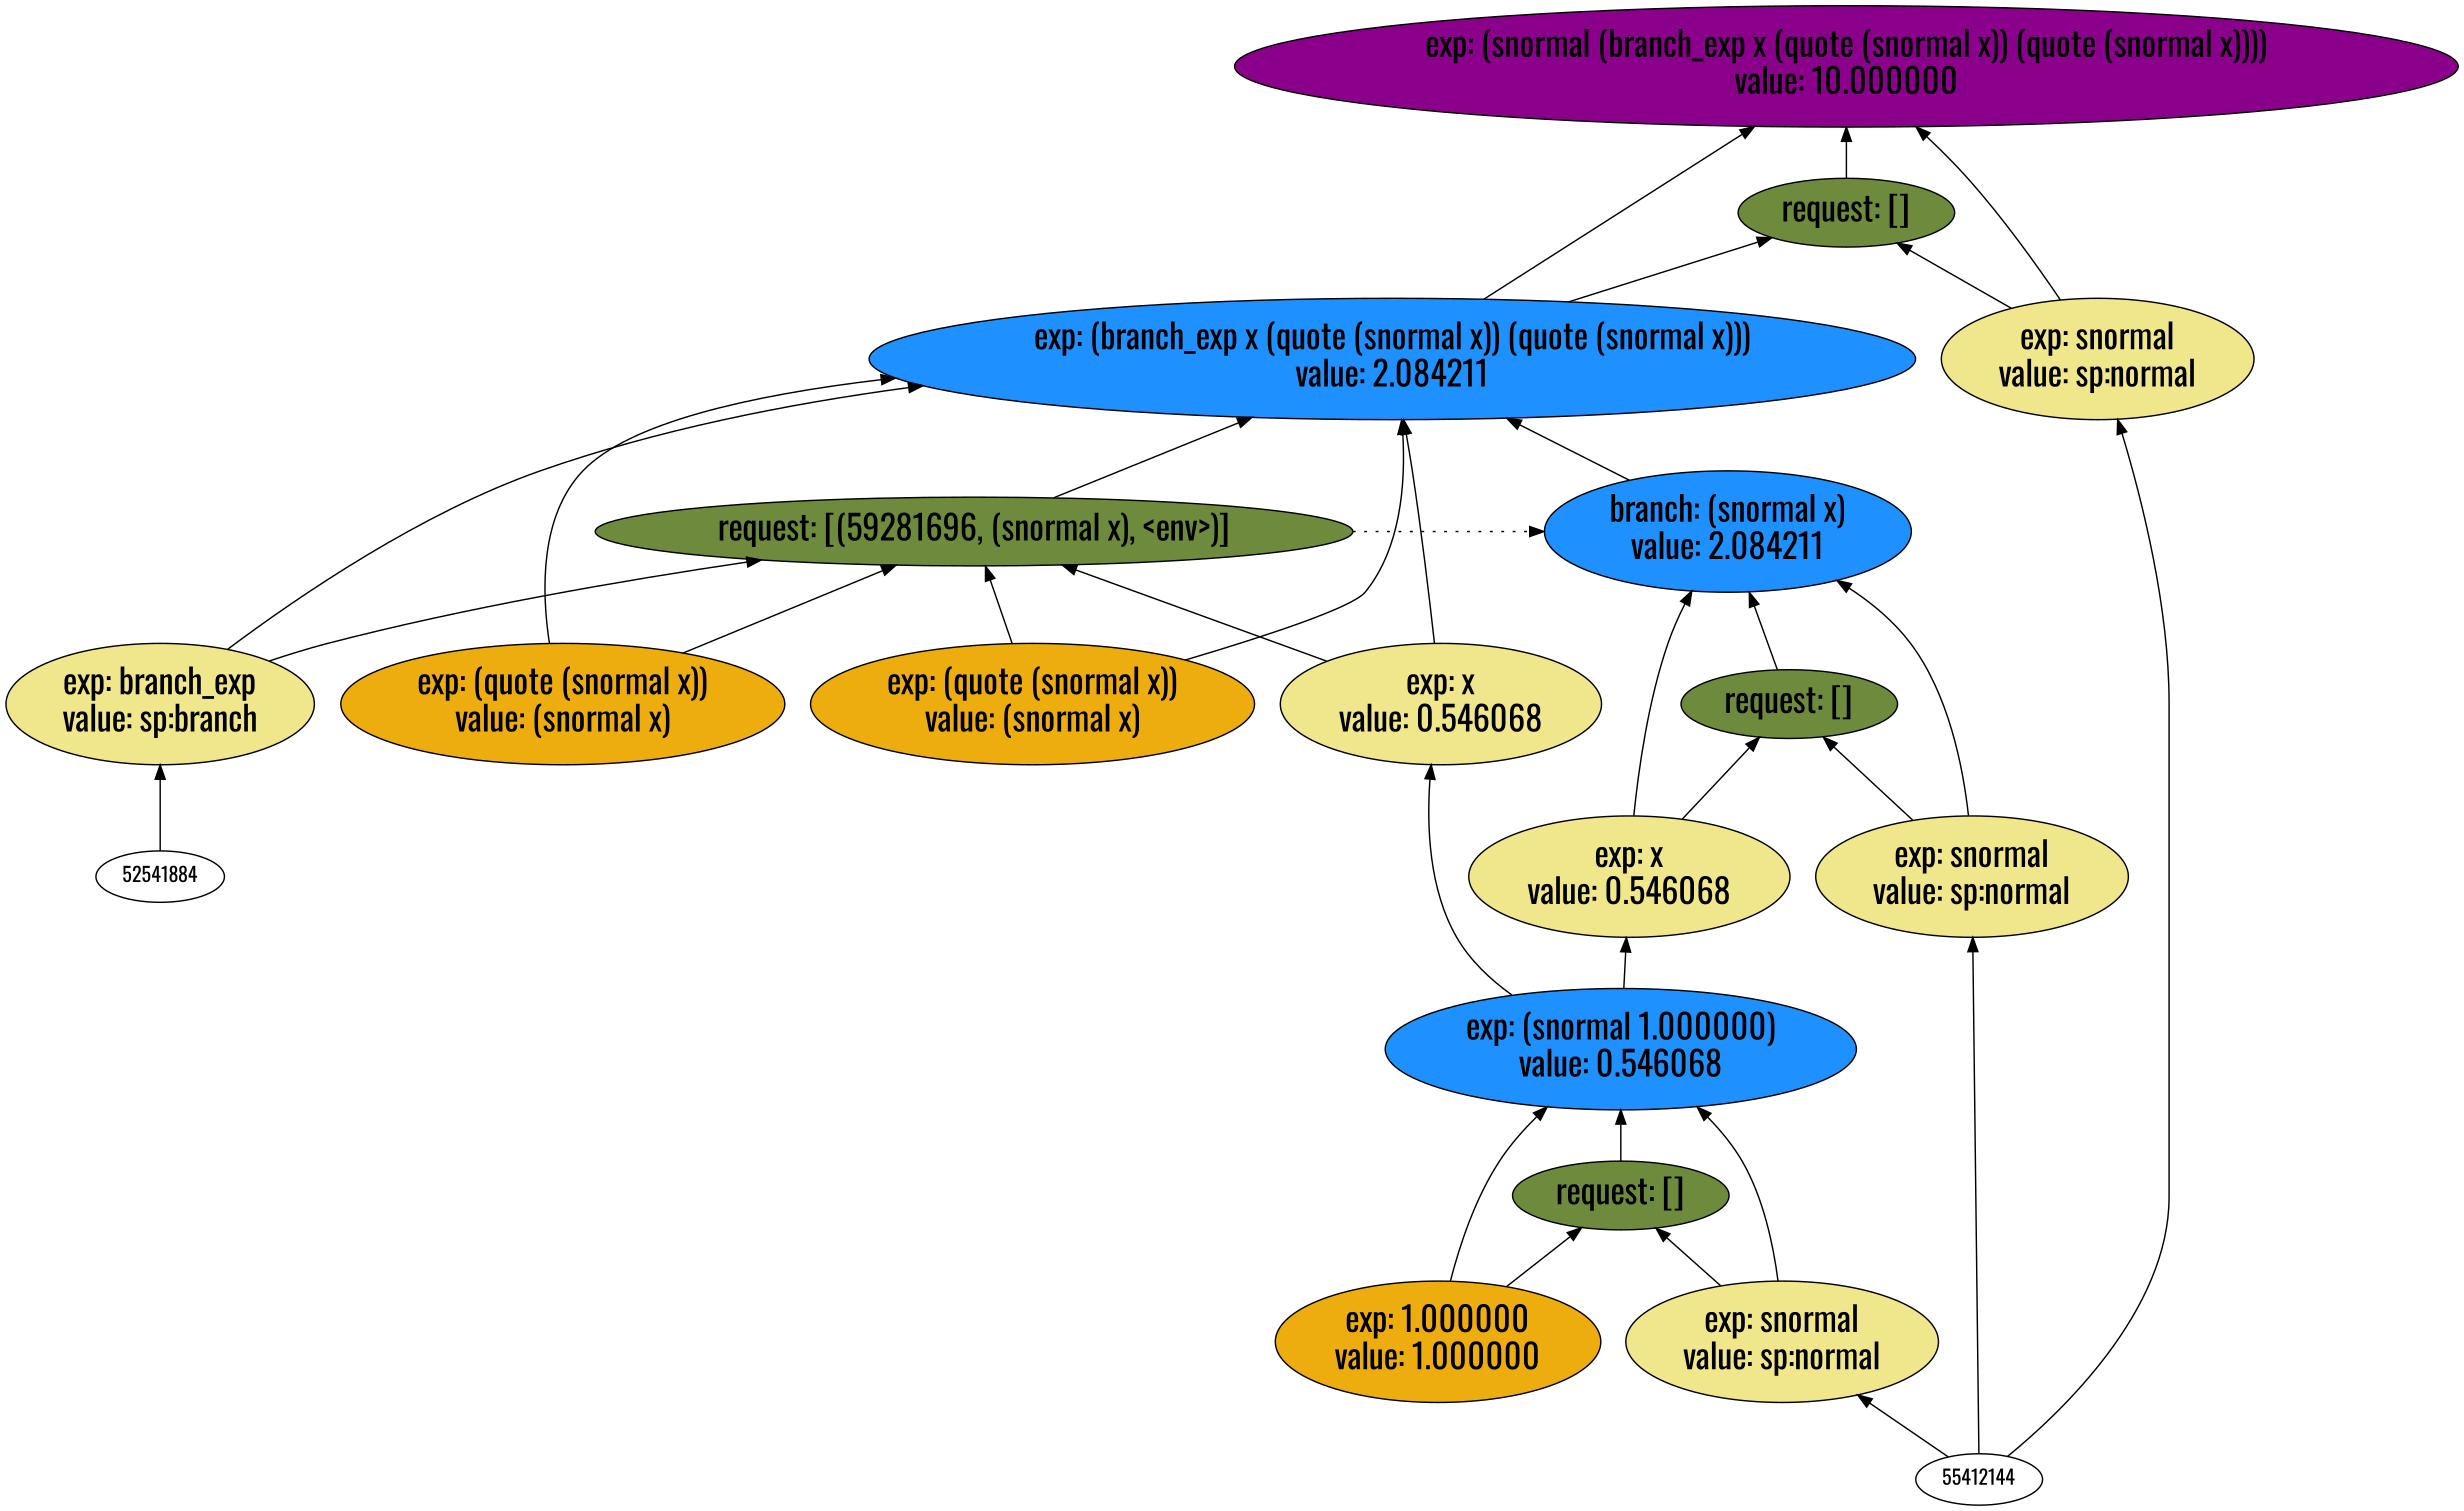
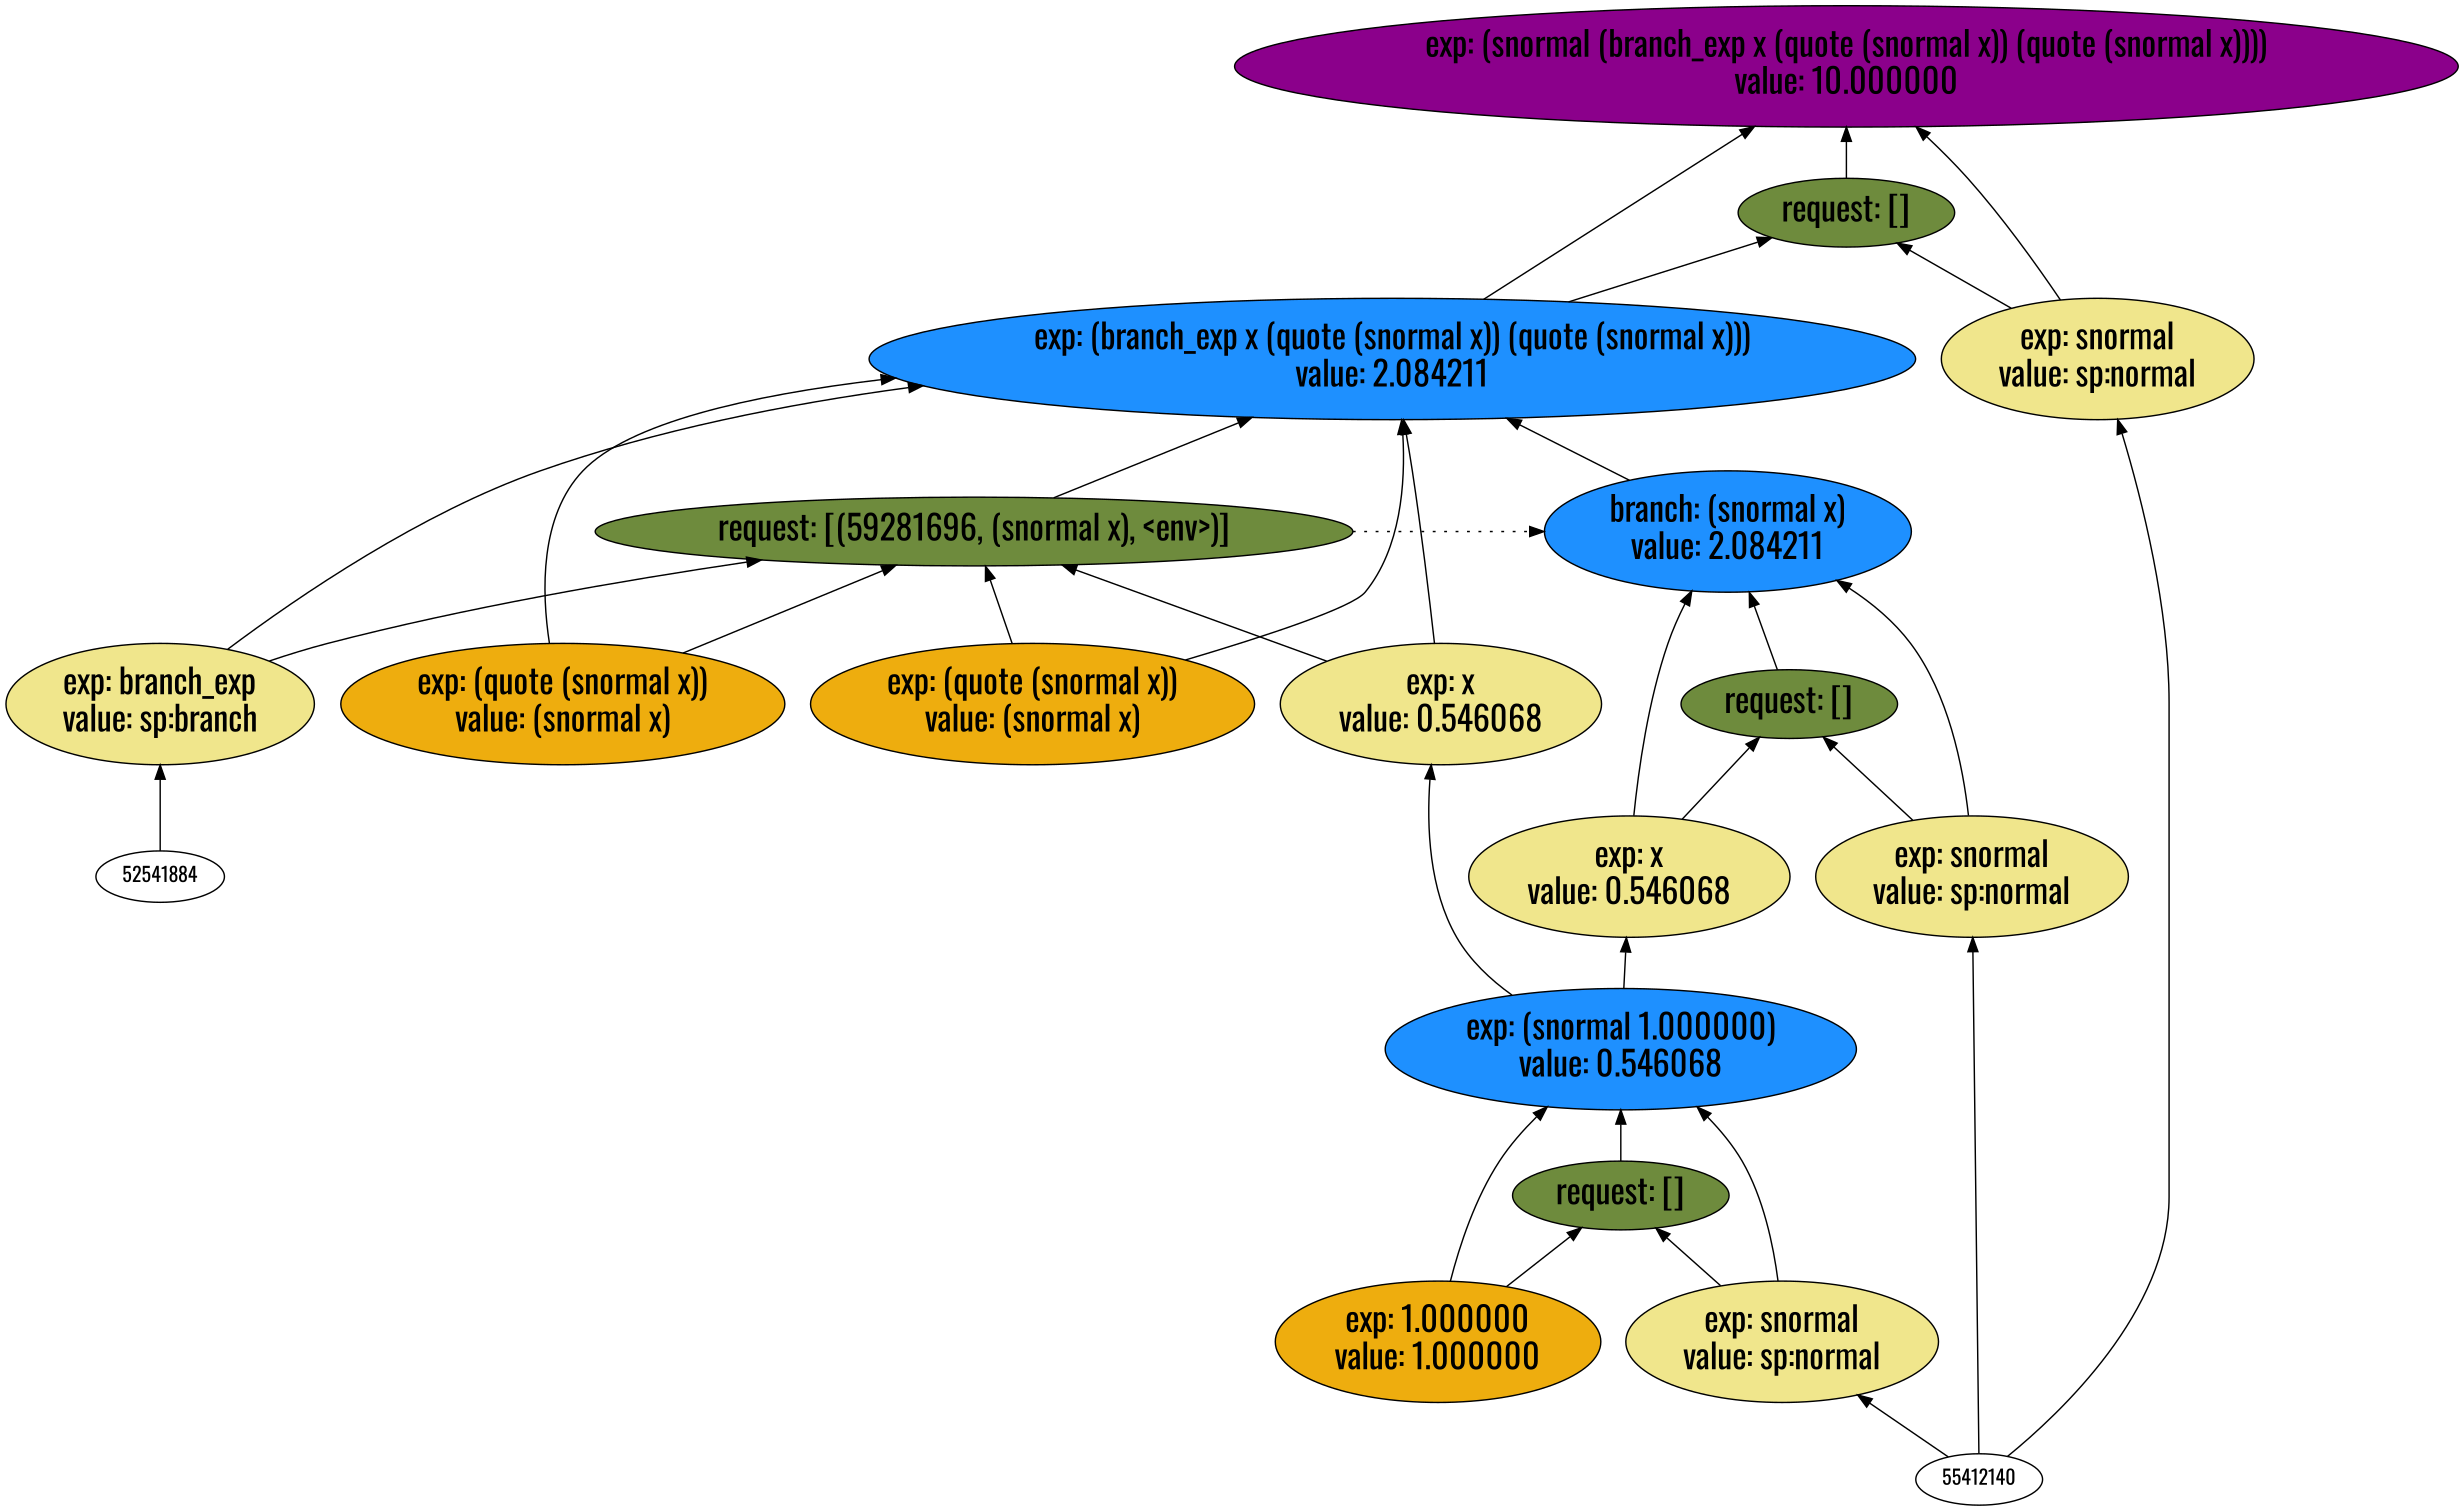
(1979, 1479) -> (1979, 1479)
